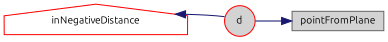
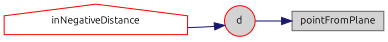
(205, 15) -> (201, 27)
